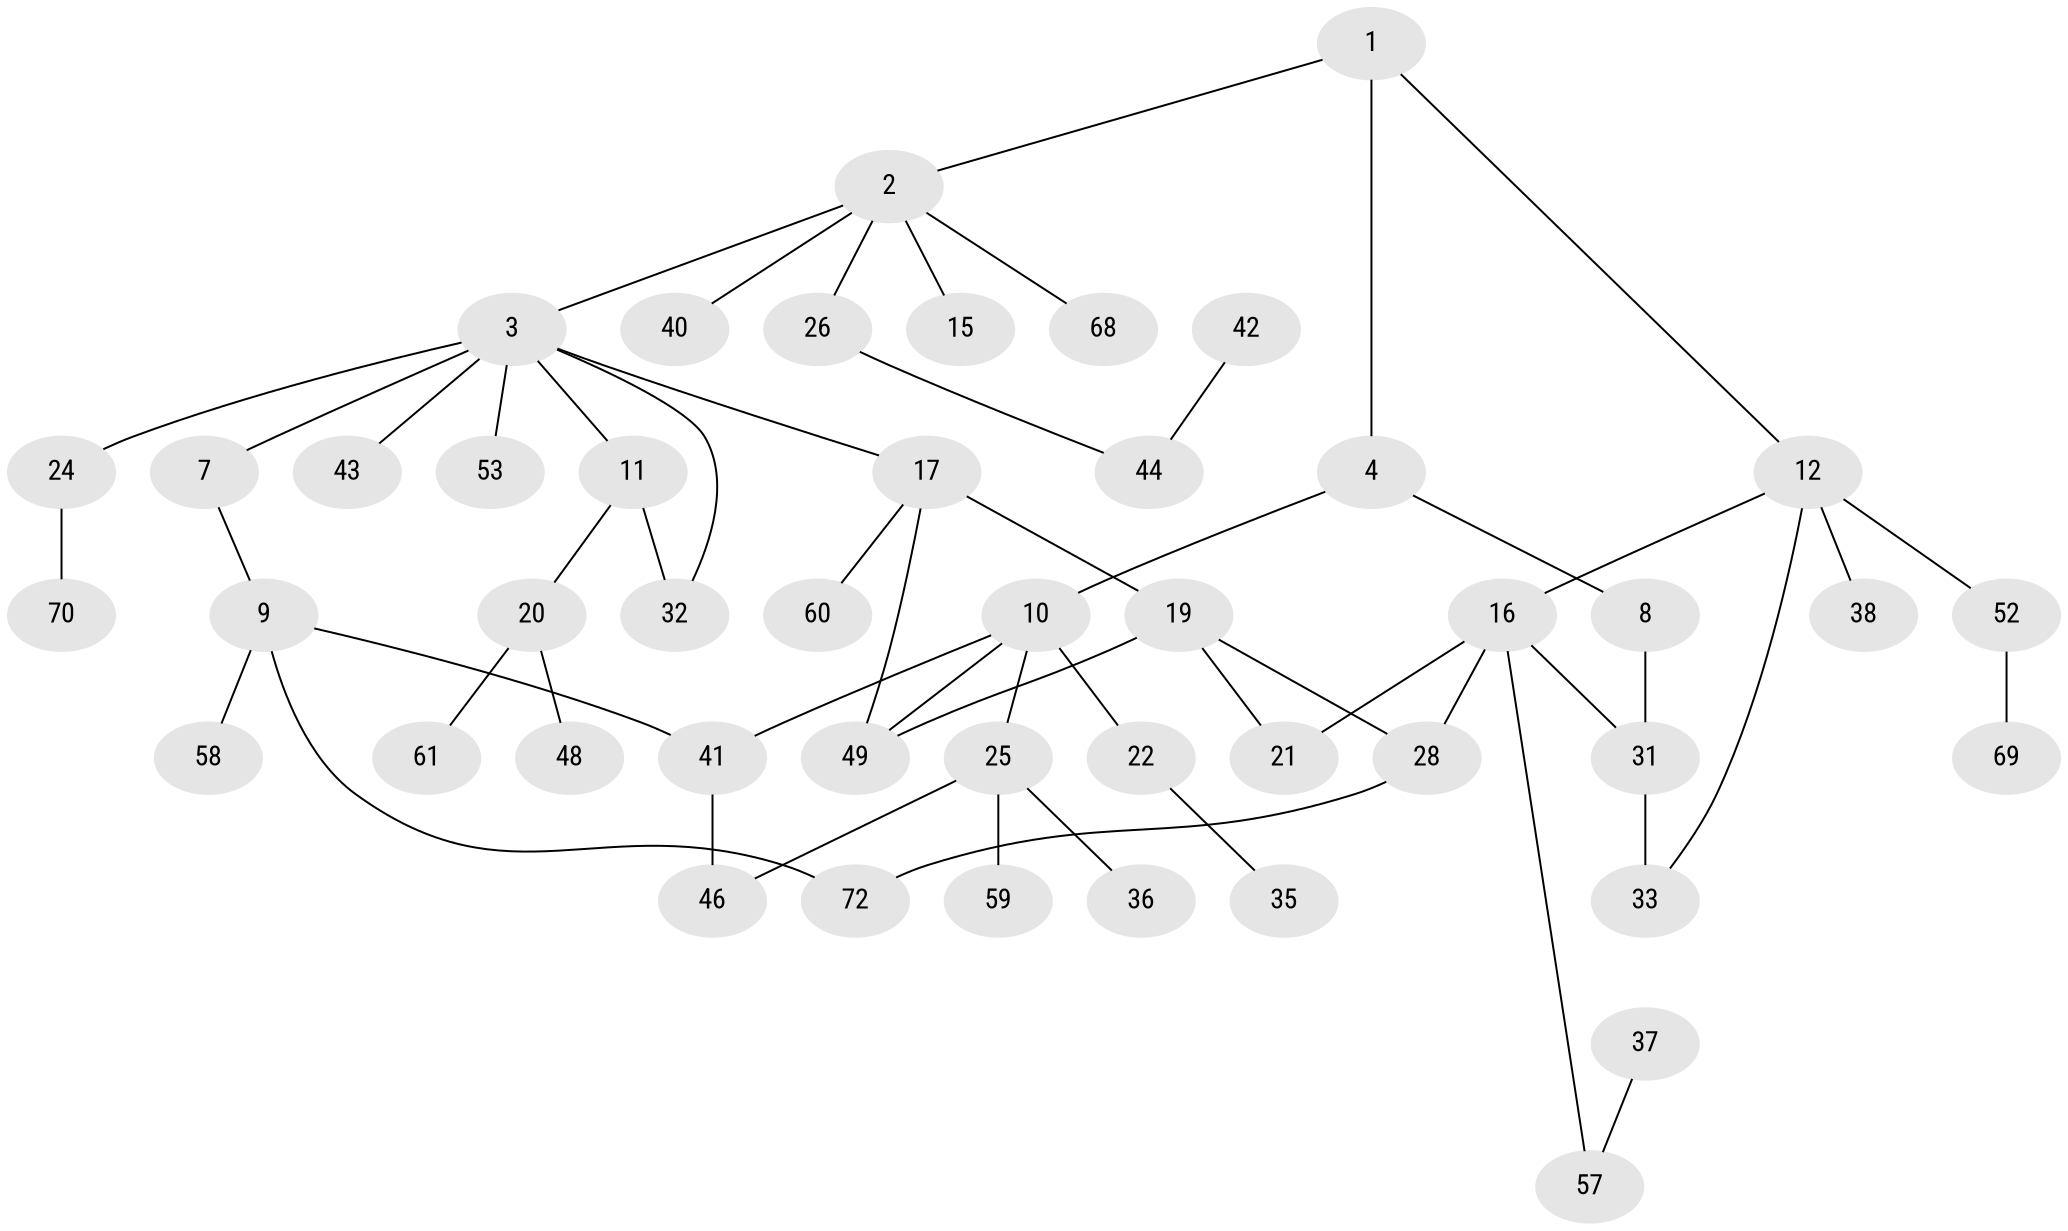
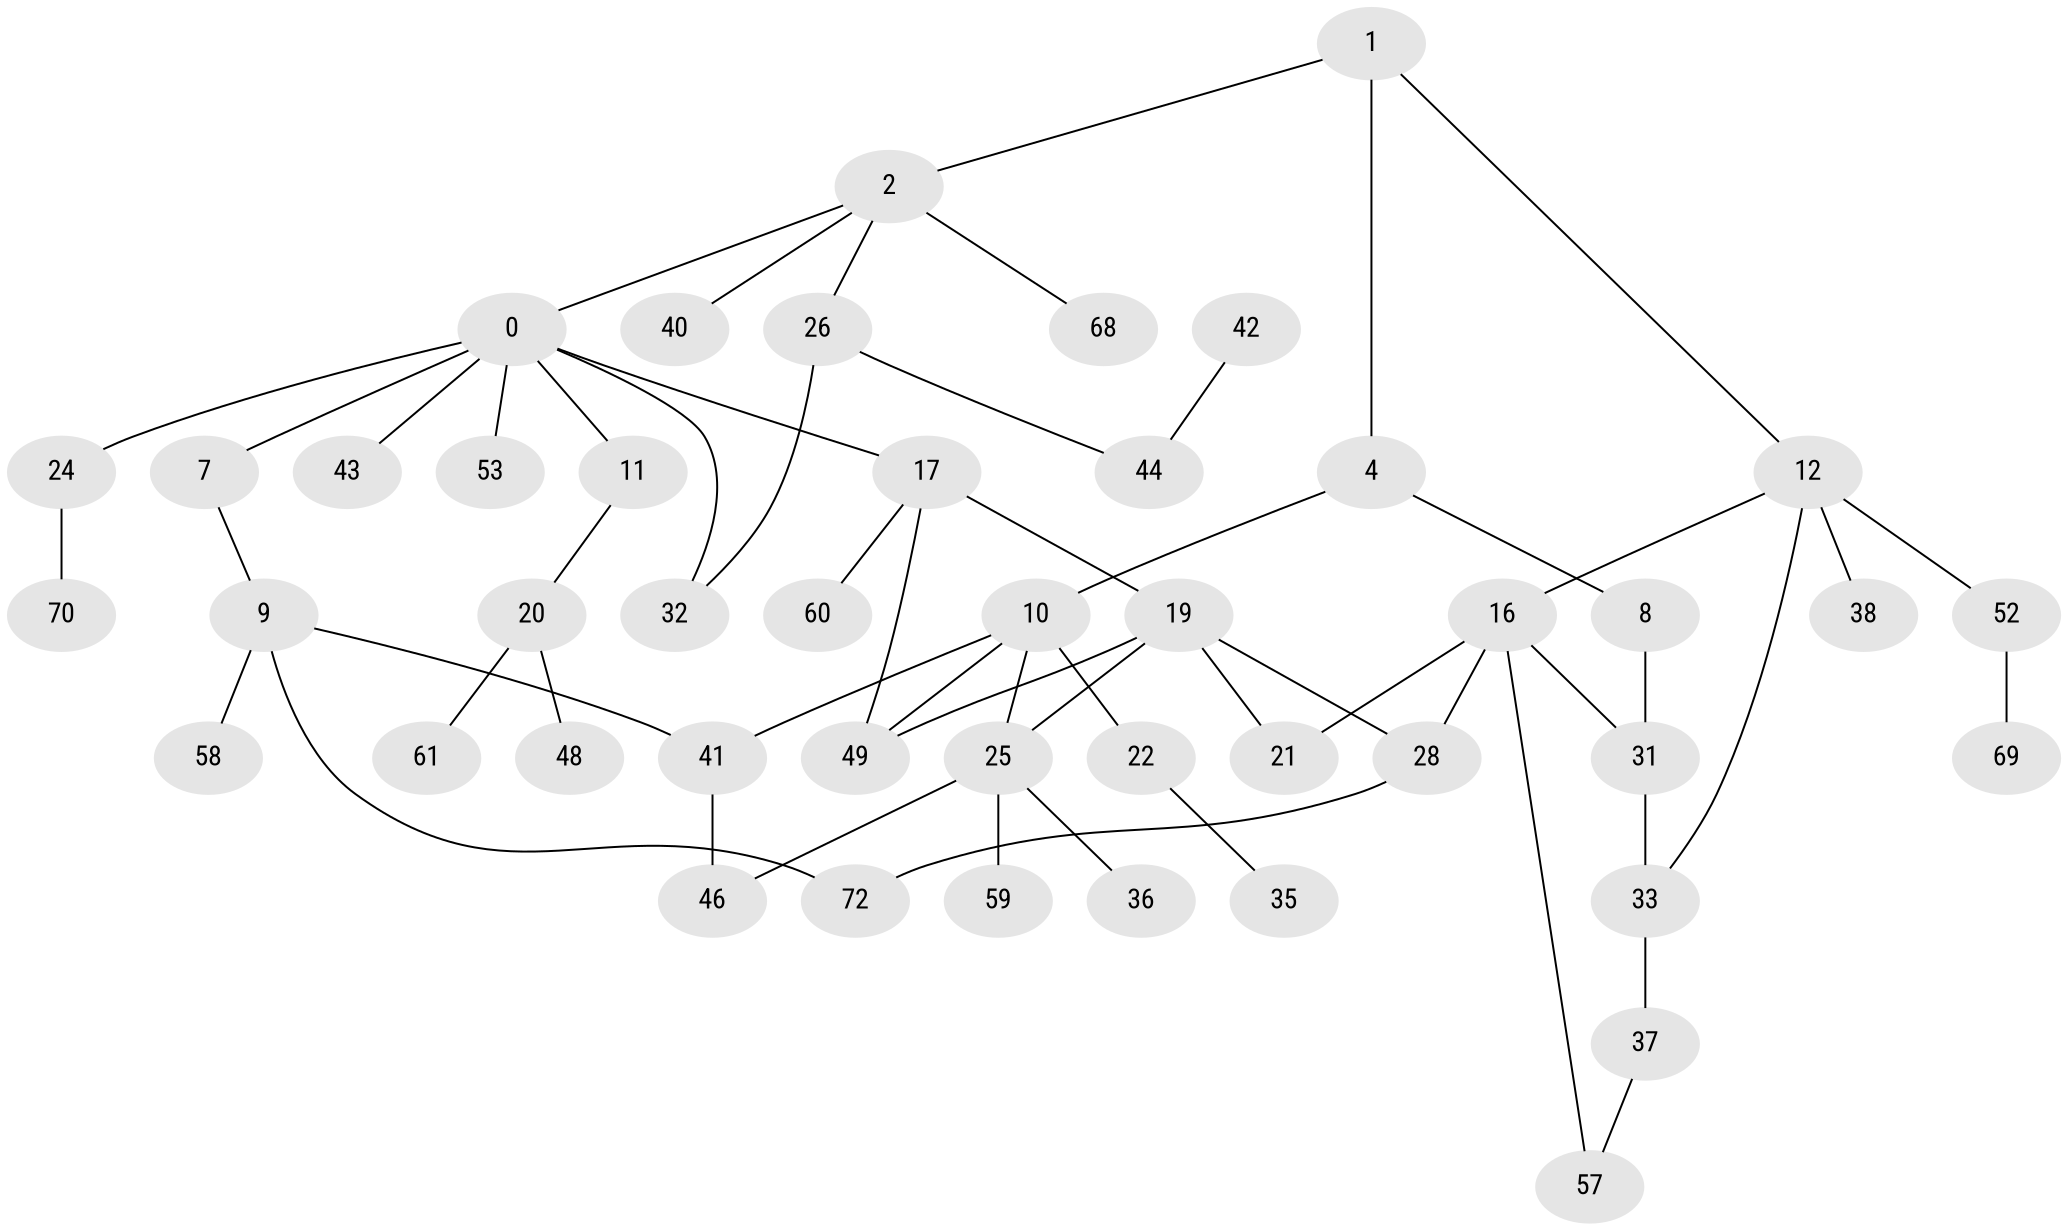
(512, 329) -> (512, 329)
(961, 329) -> none
(654, 544) -> (781, 486)
none -> (1100, 678)
none -> (1645, 973)
